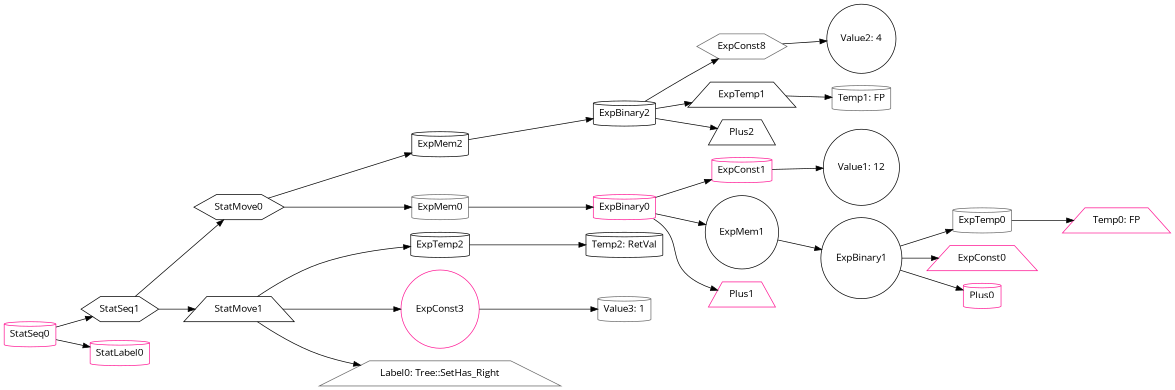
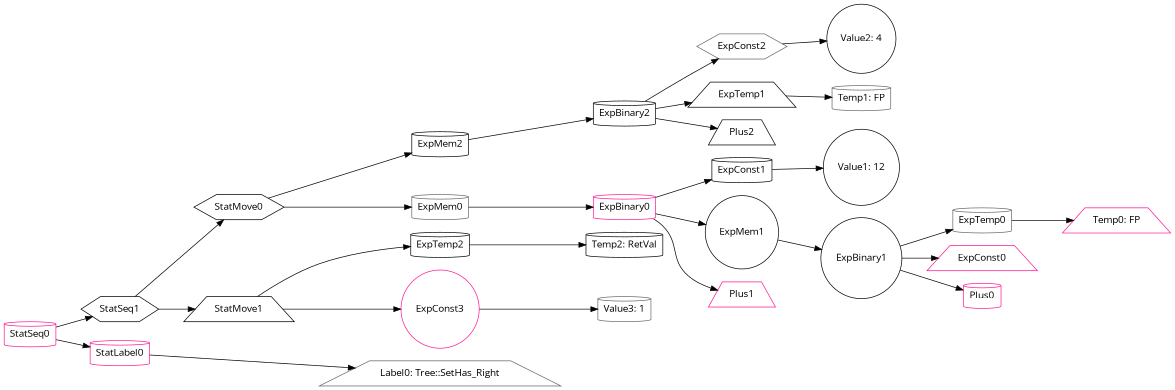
(742, 46) -> (742, 46)
(742, 170) -> (742, 170)
(303, 348) -> (249, 361)
